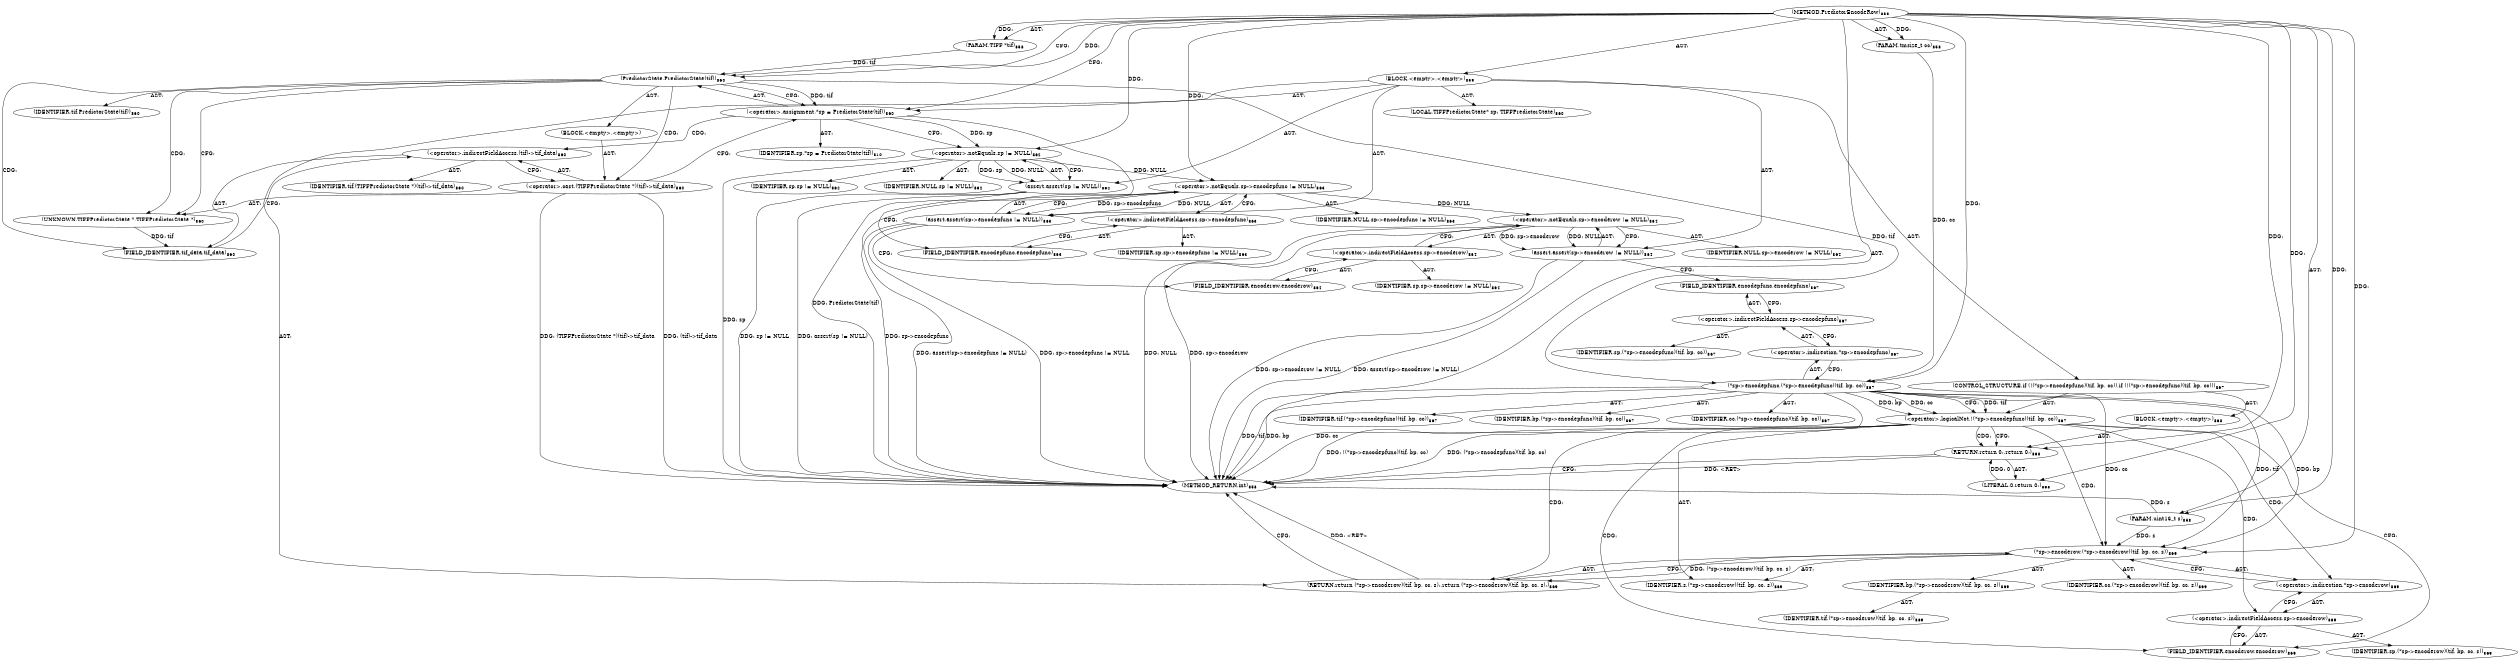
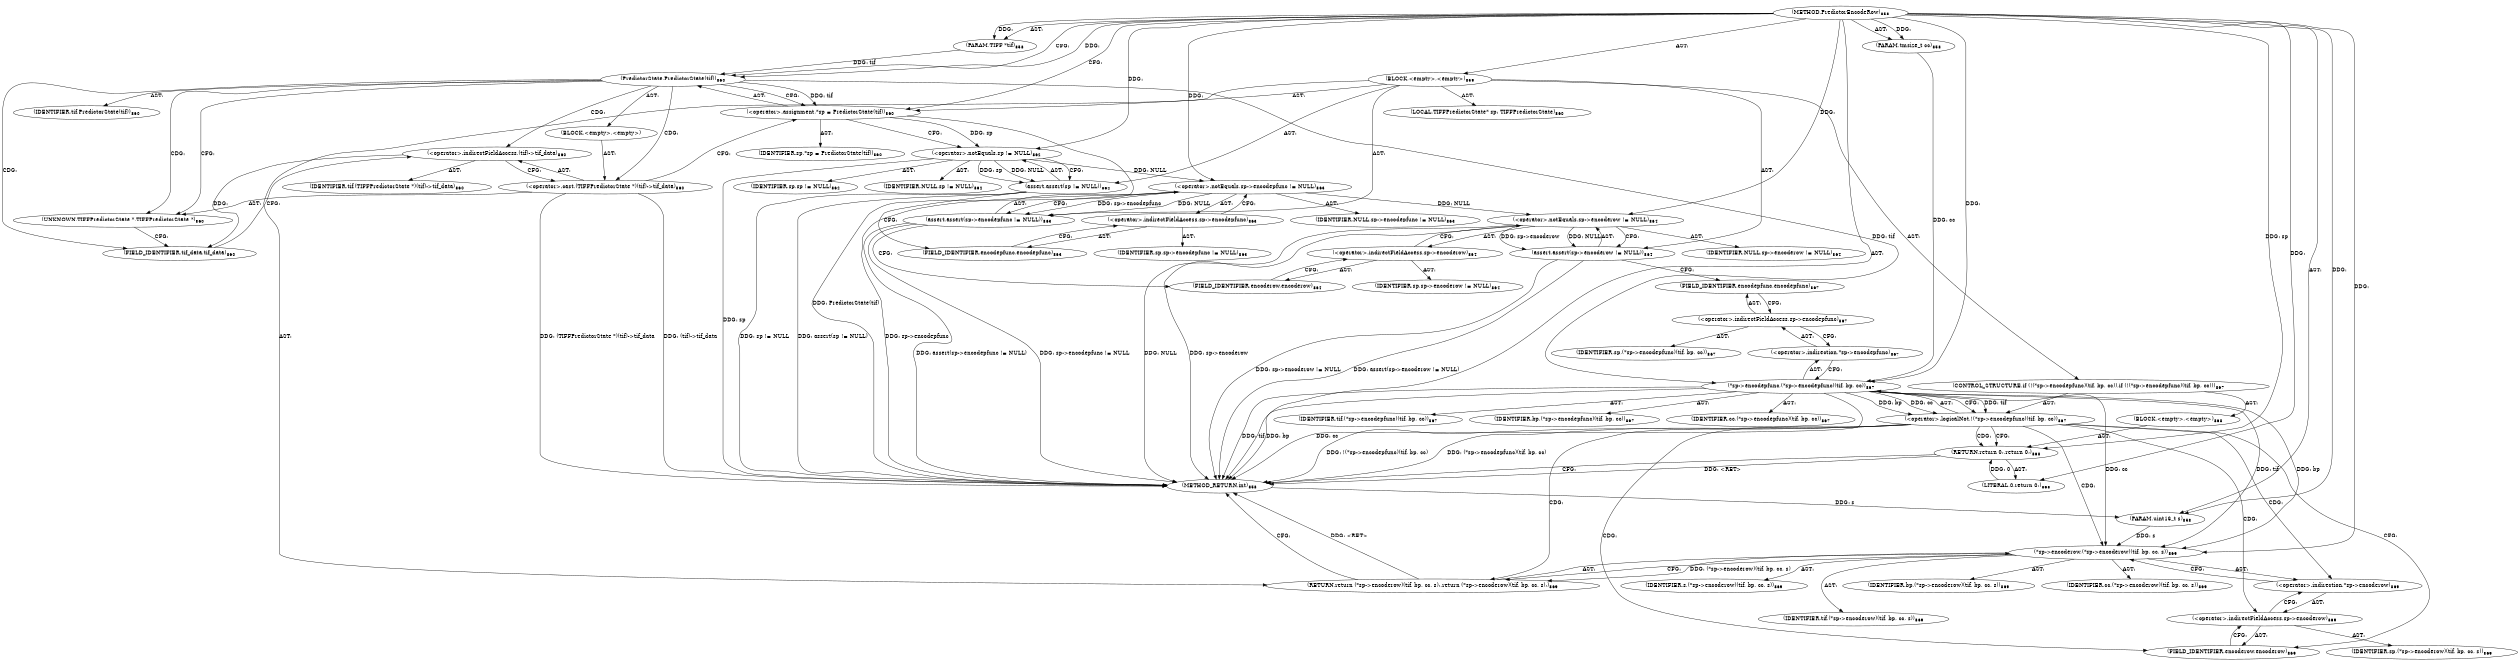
(661, 142) -> (578, 111)
(878, 153) -> (878, 153)
none -> (1783, 167)
(222, 204) -> (222, 204)
(163, 237) -> (163, 237)
(2277, 237) -> (2277, 237)
(1728, 440) -> (1927, 398)
(1719, 492) -> (1693, 500)
(1898, 602) -> (1900, 563)
